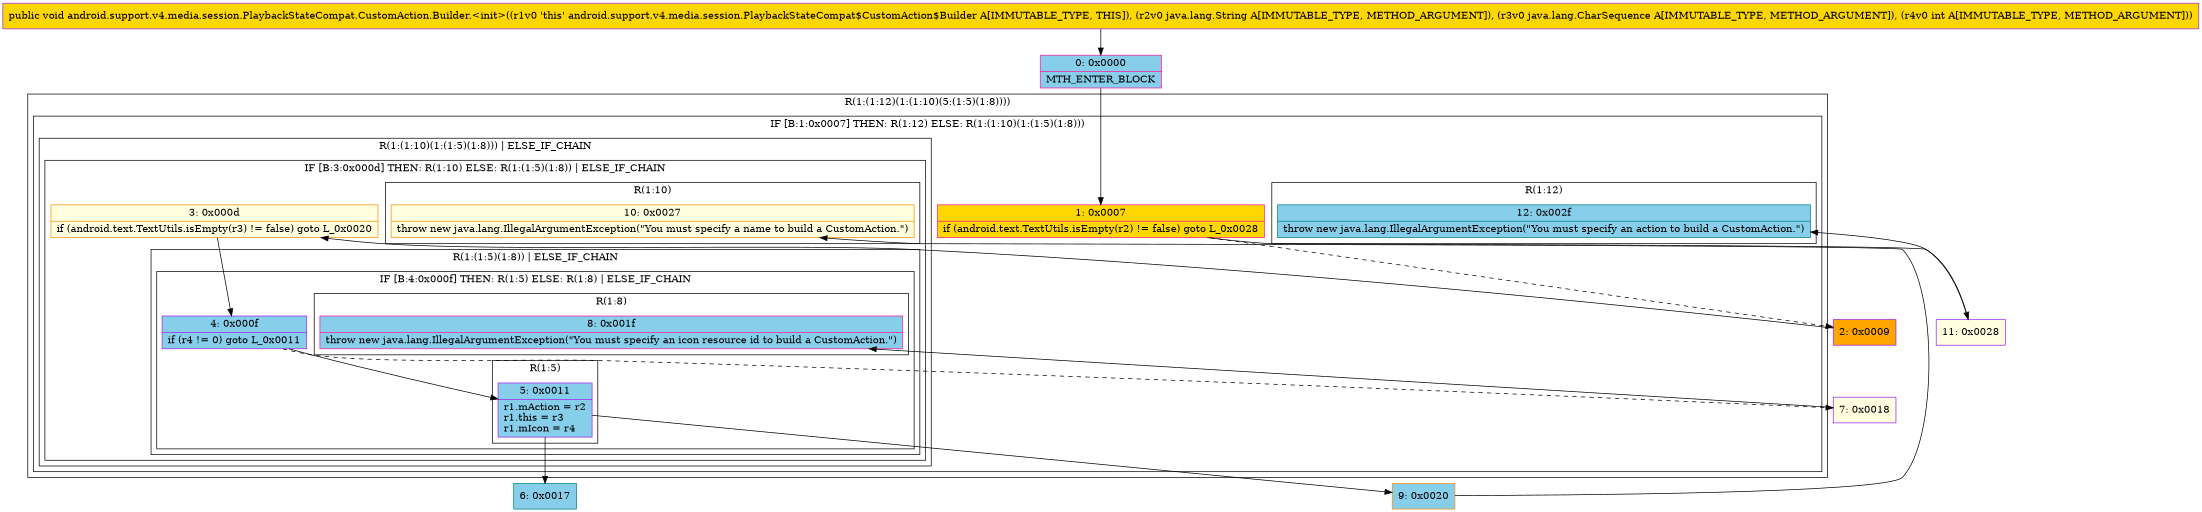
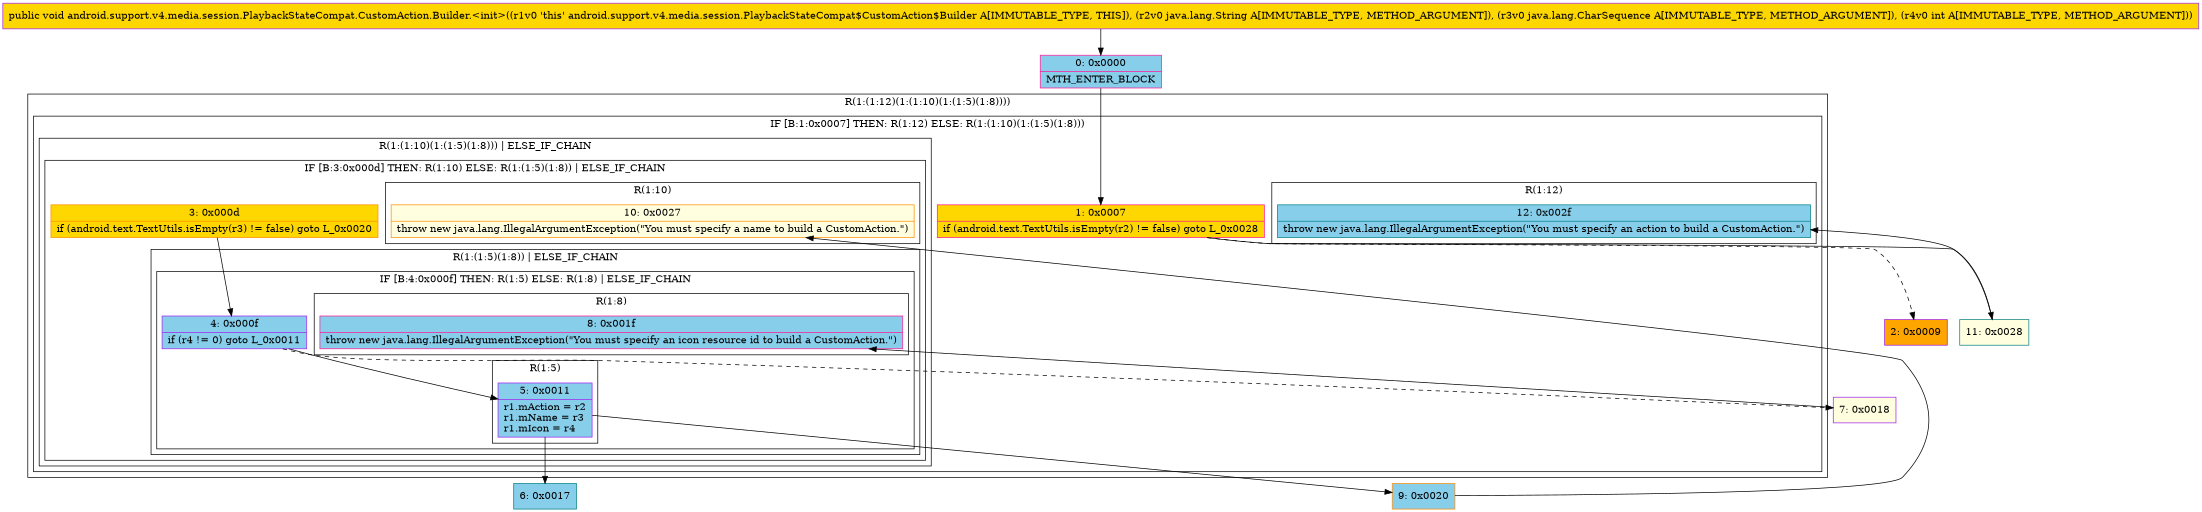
(928, 102) -> (928, 102)
(214, 221) -> (214, 221)
(1082, 259) -> none
(1971, 332) -> (1994, 332)
(534, 418) -> (544, 418)
